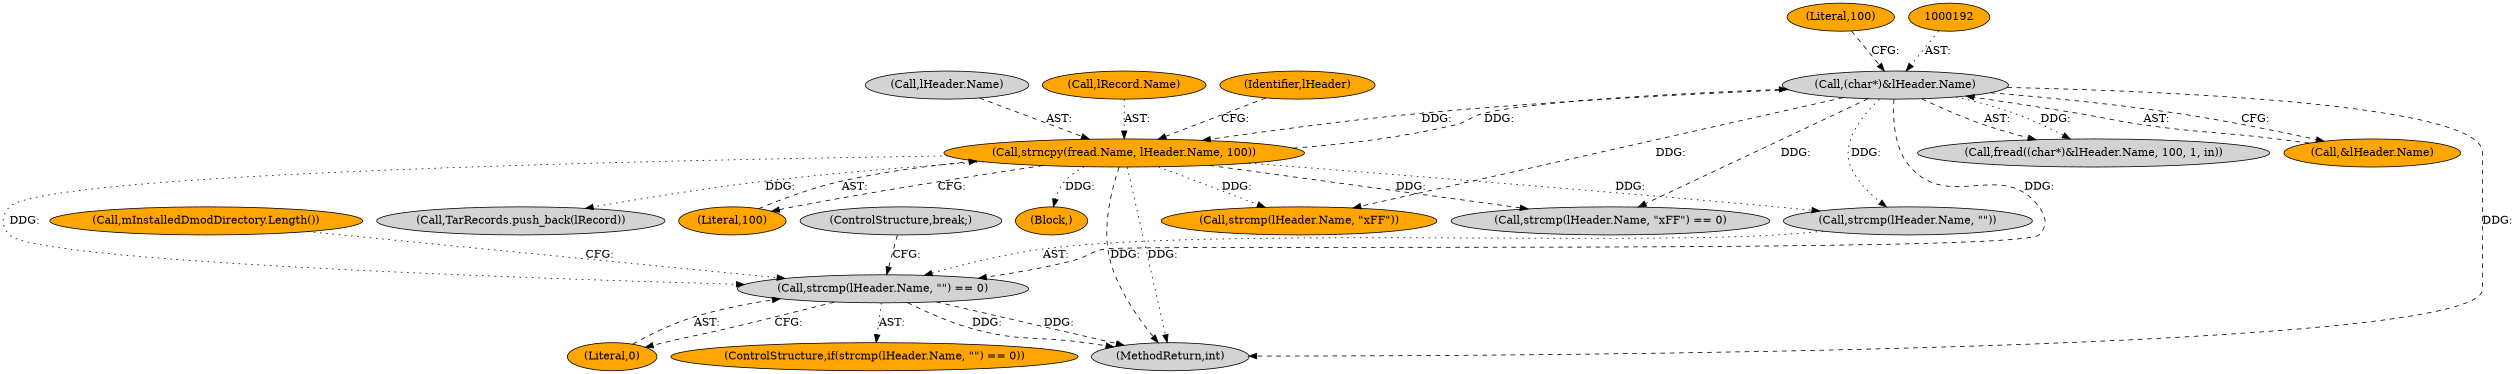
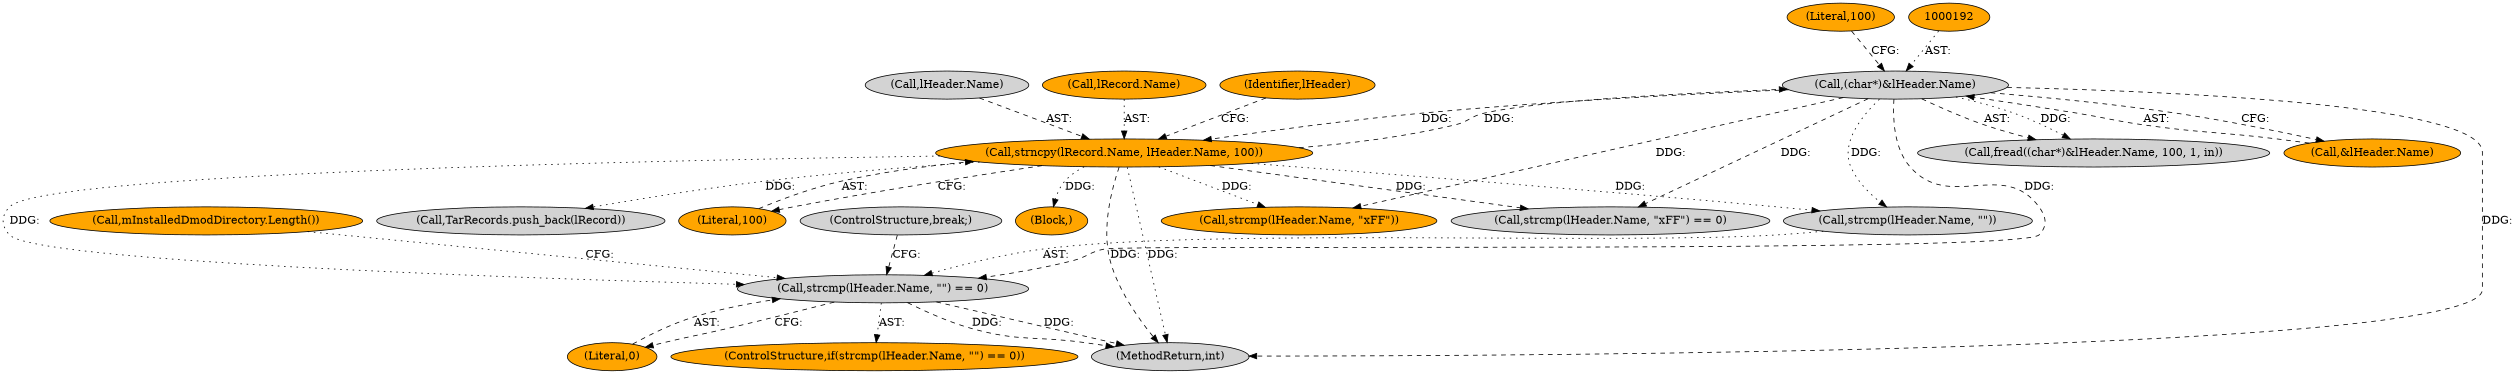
(1124, 153) -> (1124, 153)
